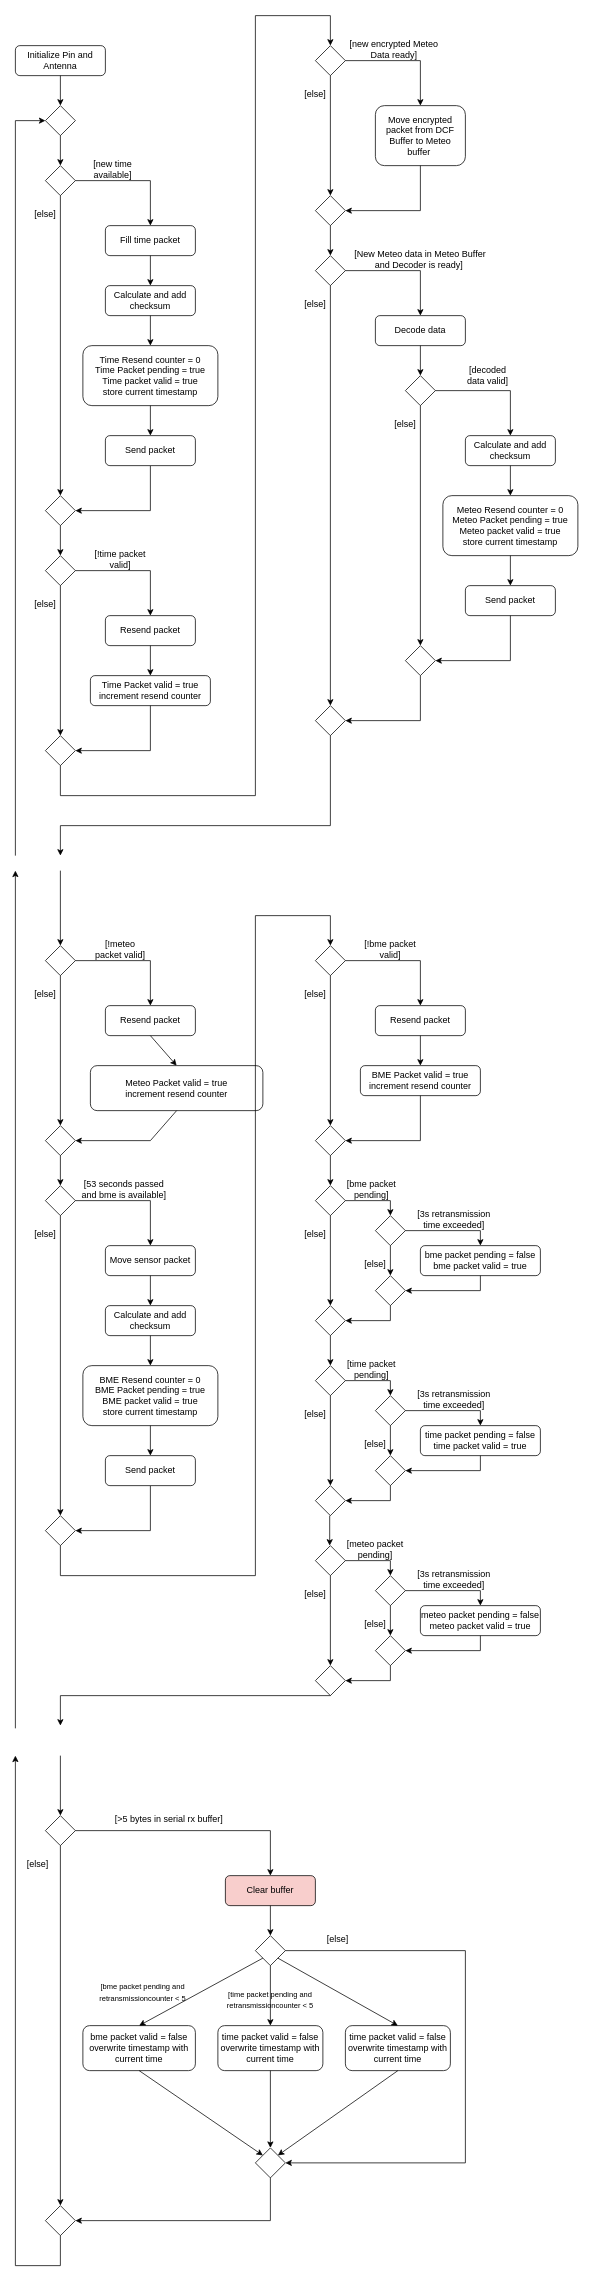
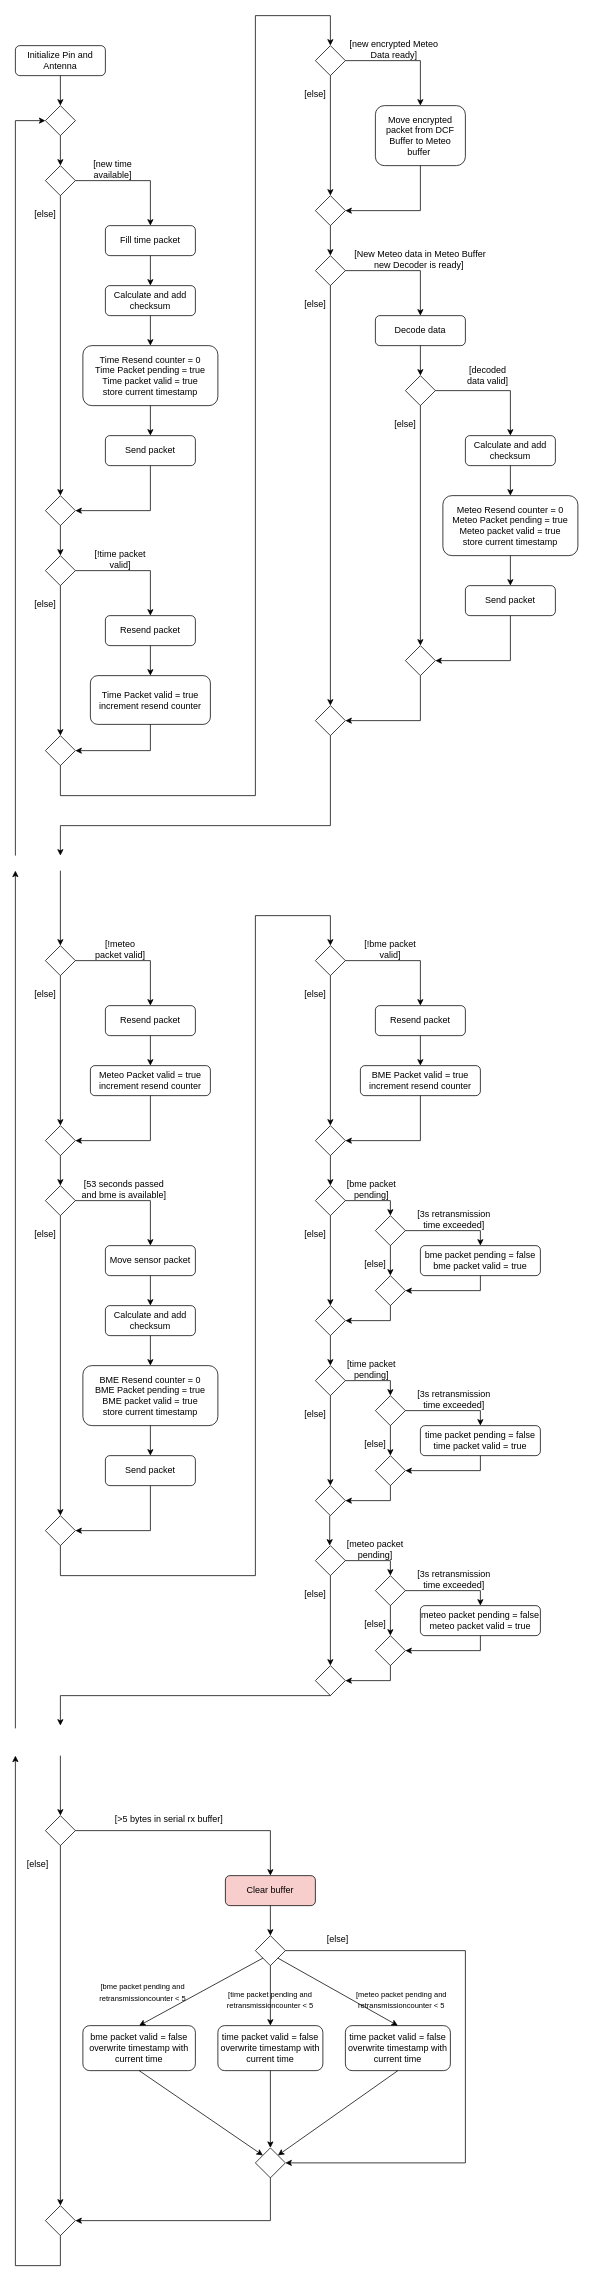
(420, 259) -> (420, 259)
(150, 690) -> (150, 700)
(177, 1088) -> (150, 1080)
none -> (402, 1999)
